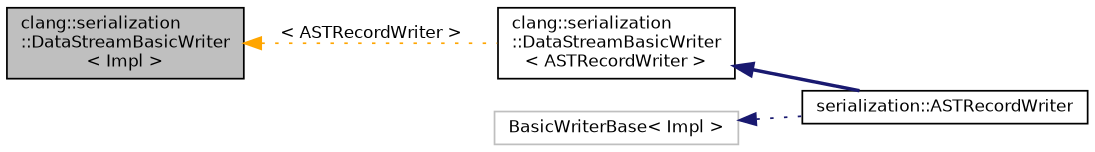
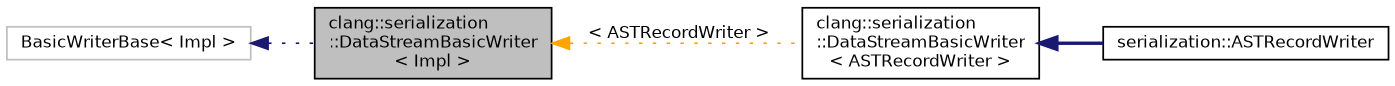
(779, 118) -> (291, 43)
